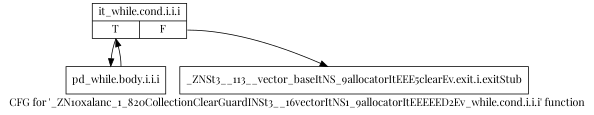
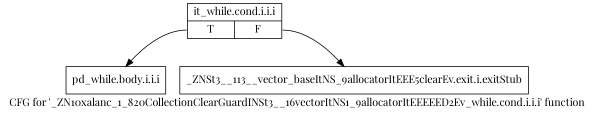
(120, 56) -> none
